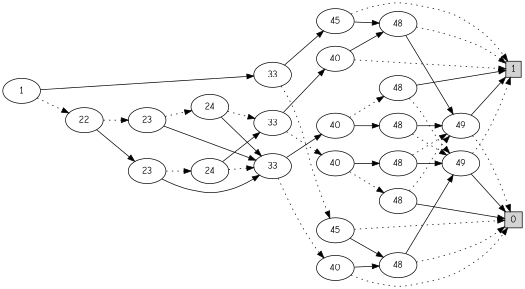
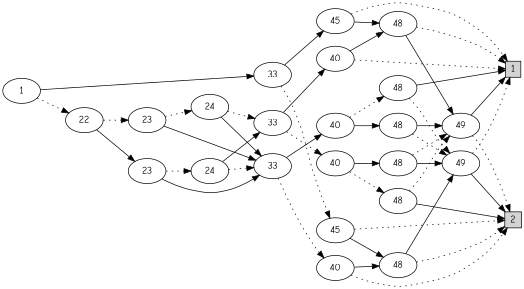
(514, 220) -> (513, 220)
